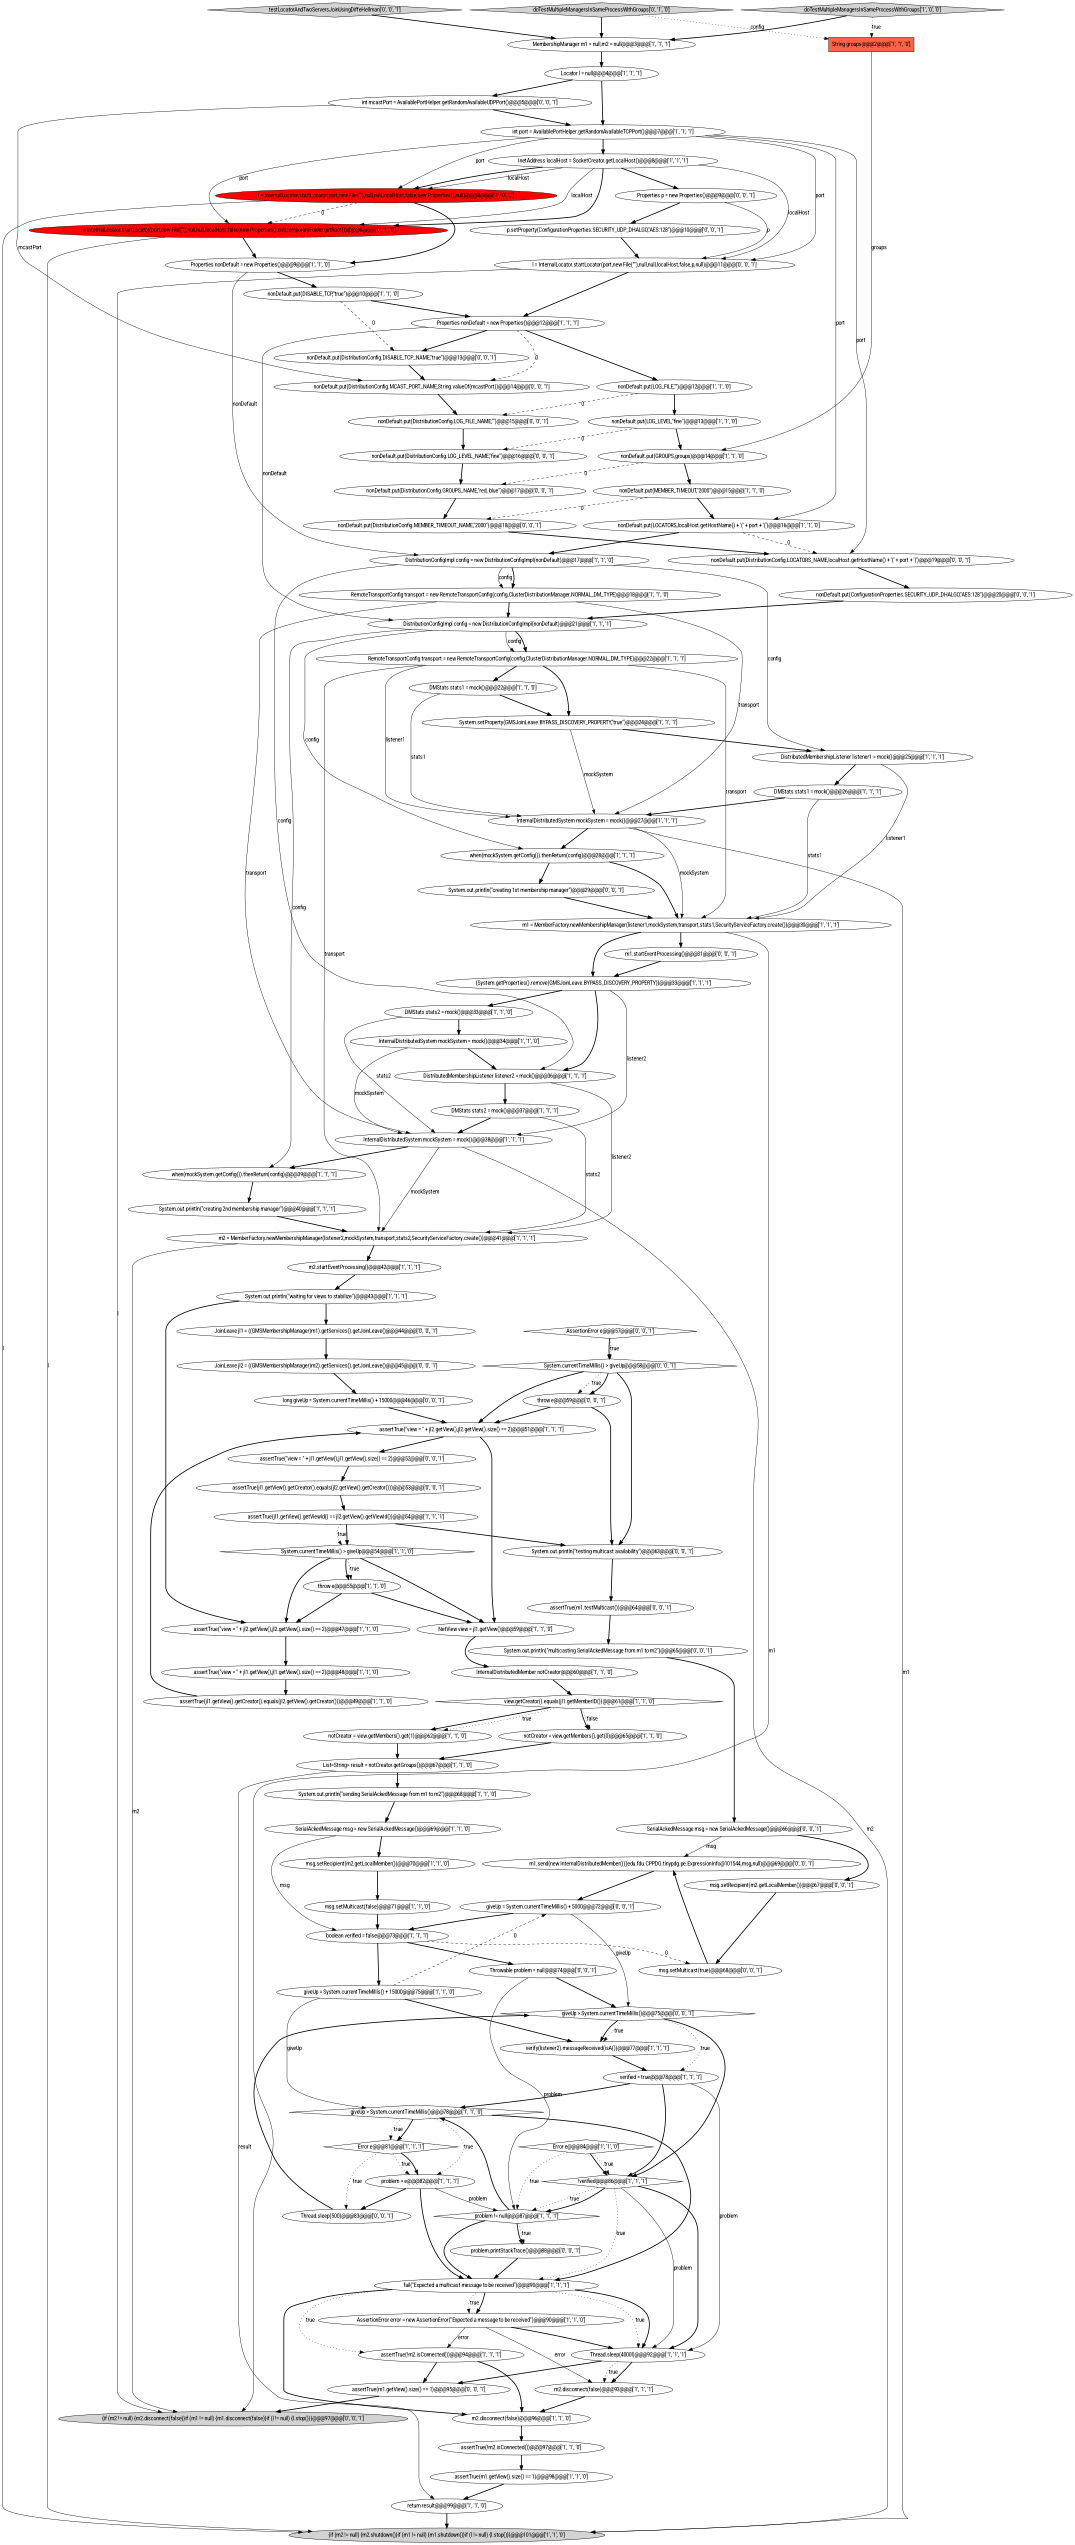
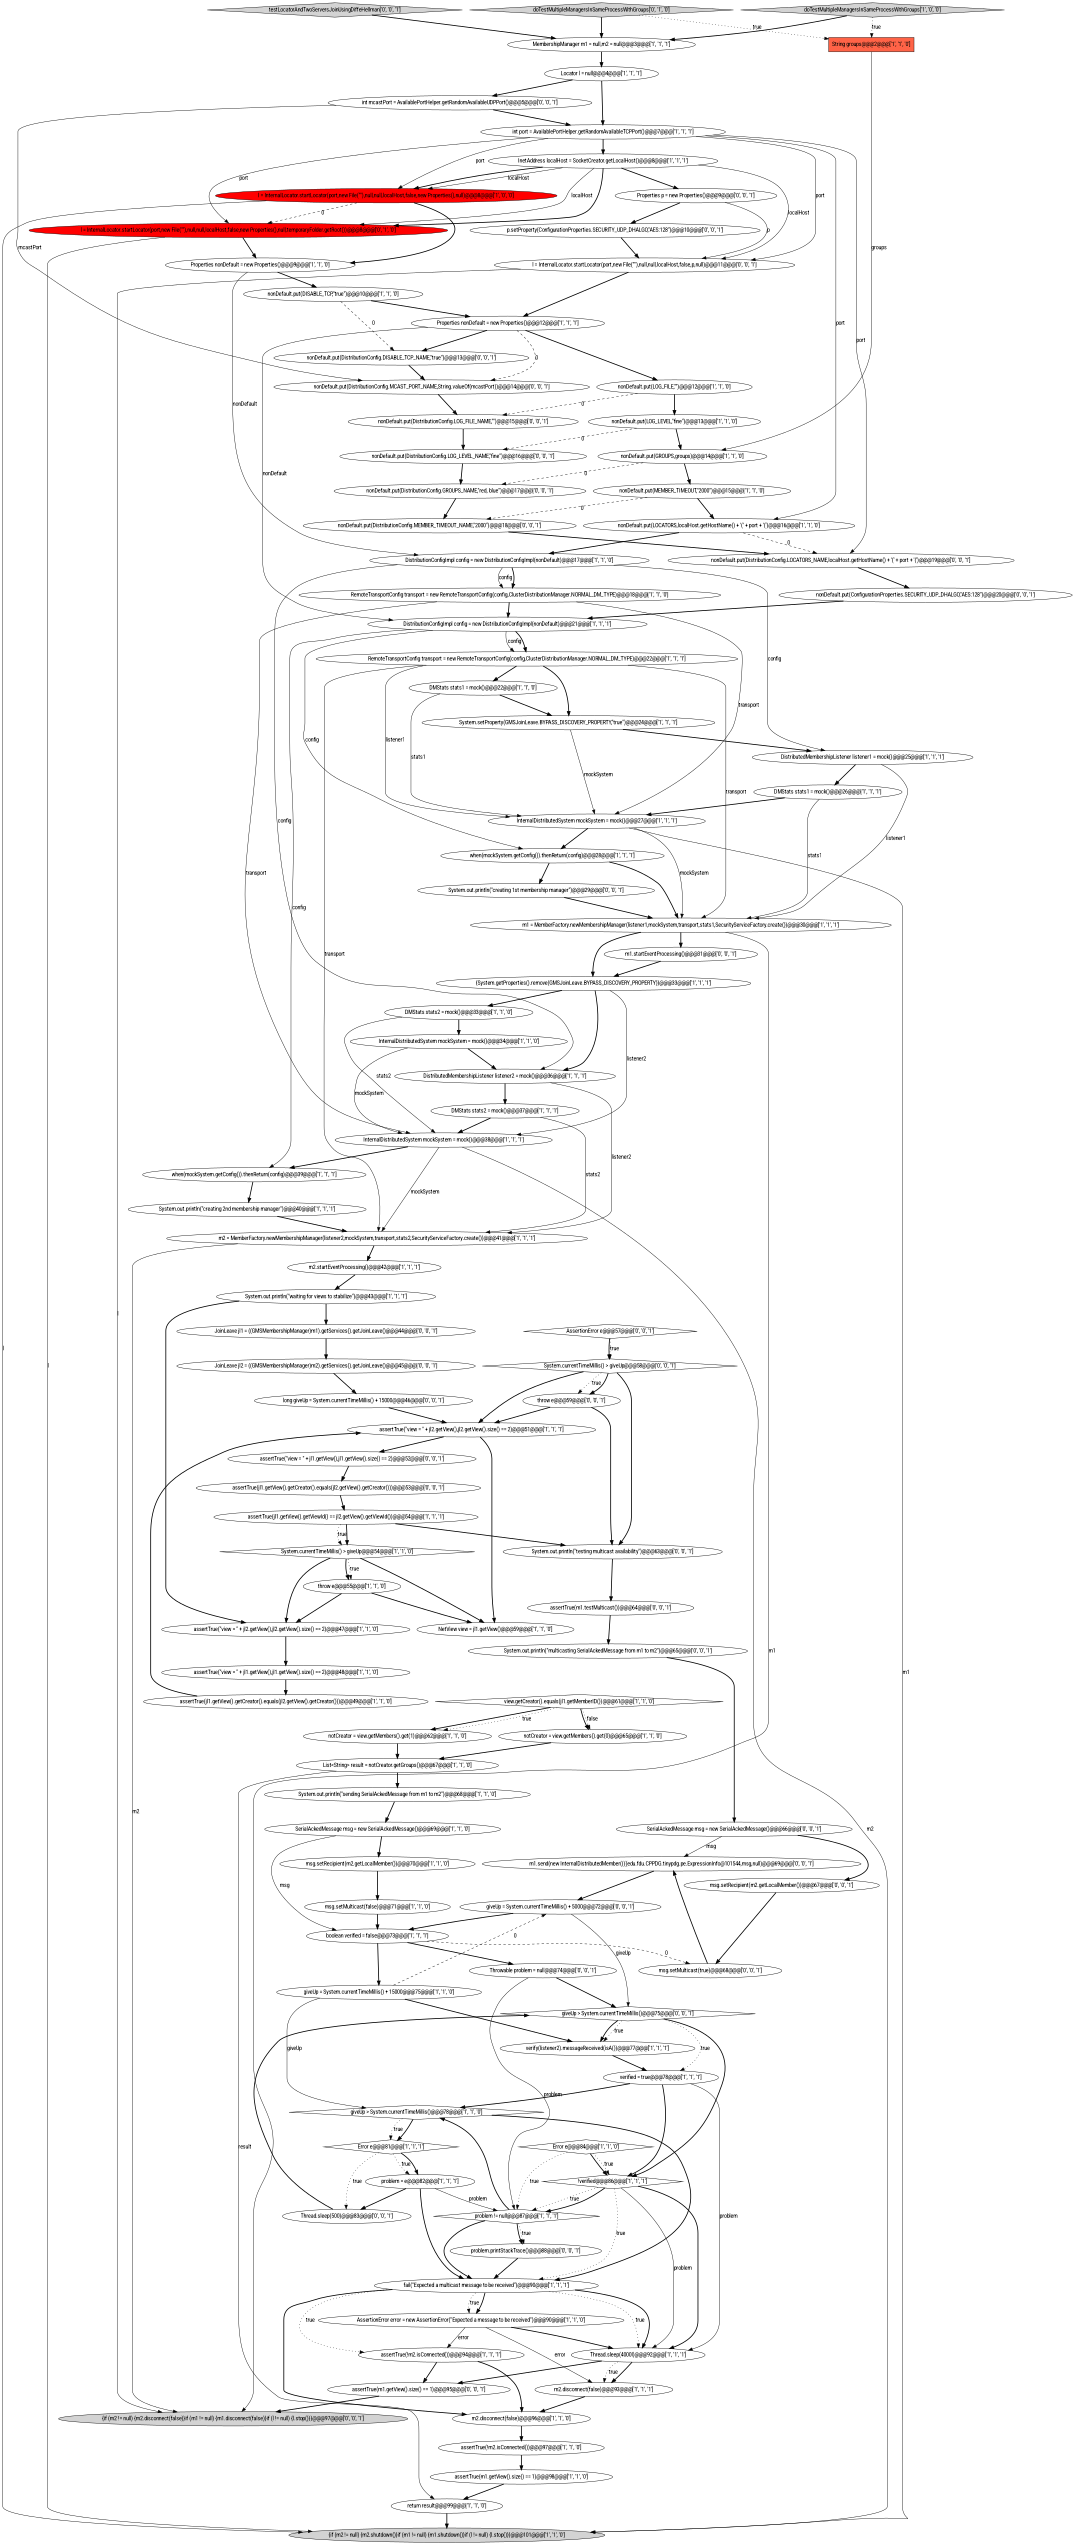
(757, 27) -> (757, 27)
(545, 1673) -> none
(463, 2144) -> none
